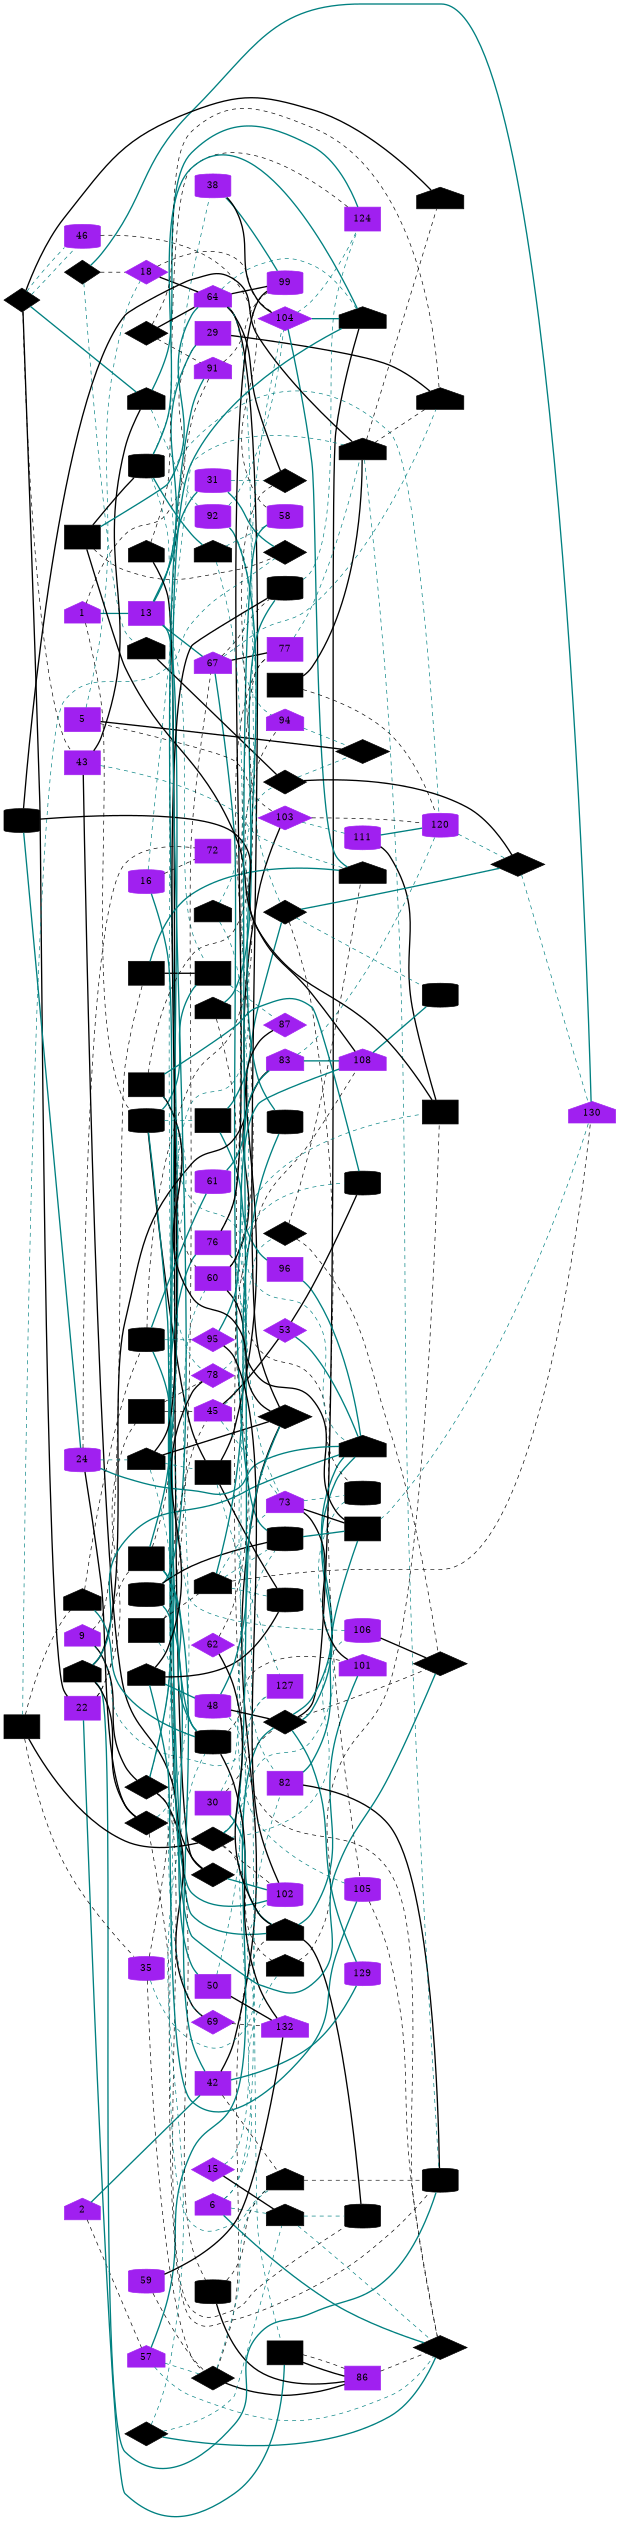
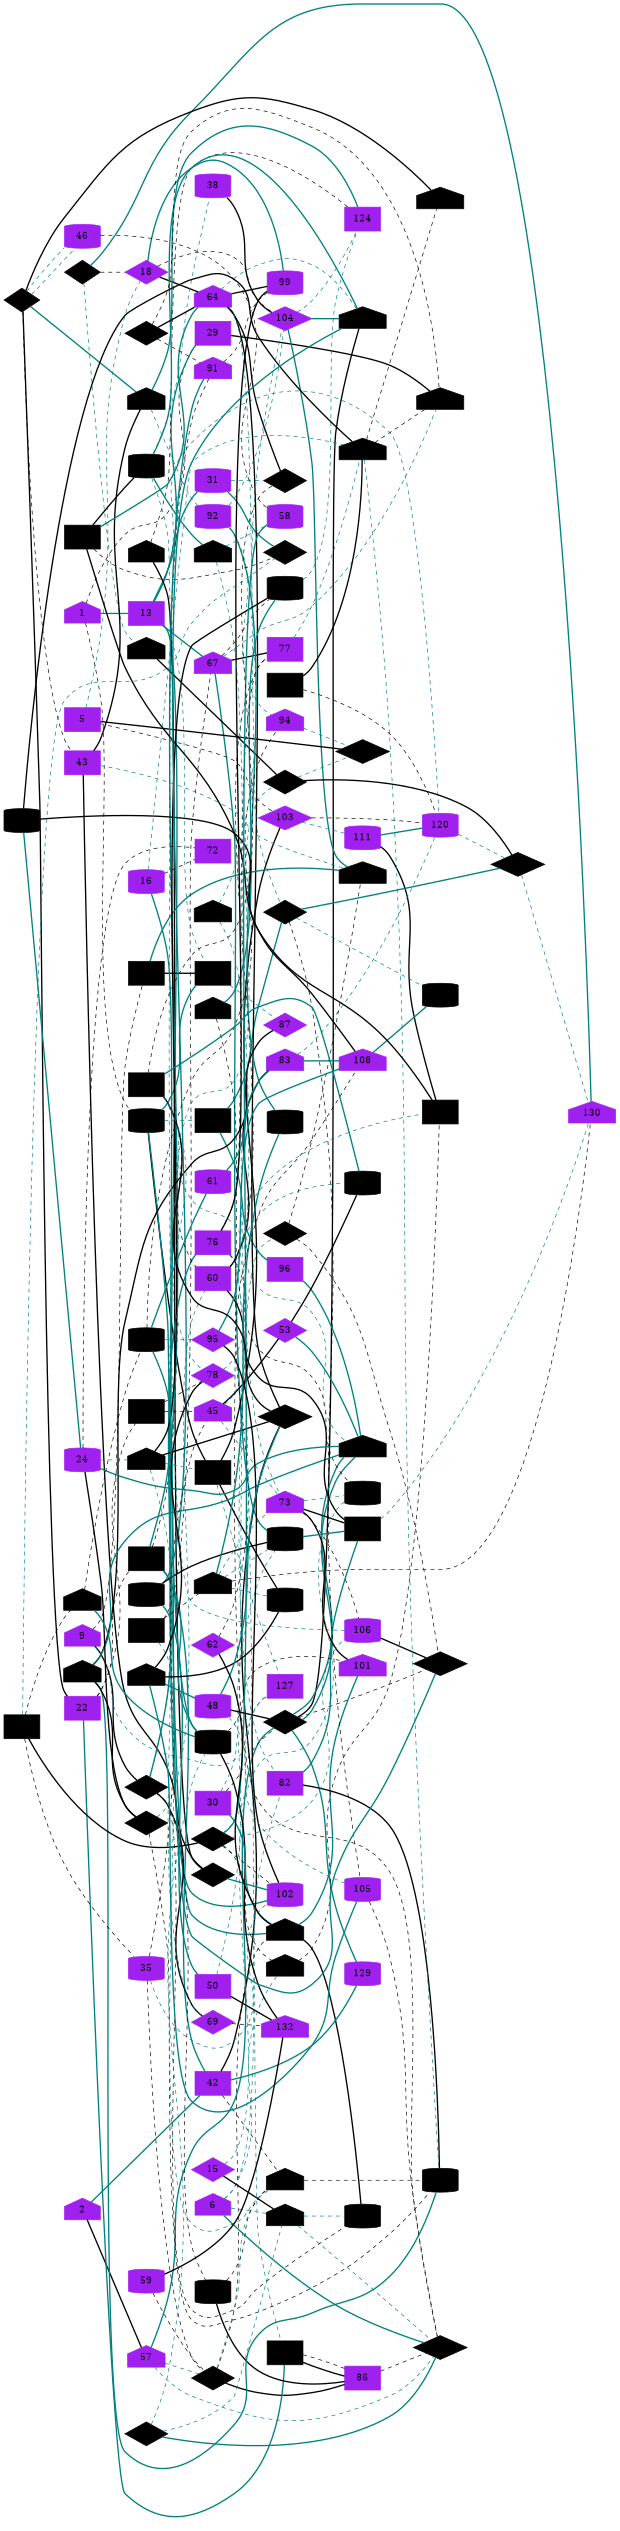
(253, 233) -> (219, 161)
none -> (337, 1562)
(114, 2284) -> (114, 2284)
